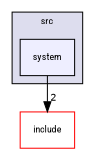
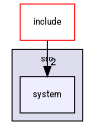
(47, 90) -> (47, 55)
